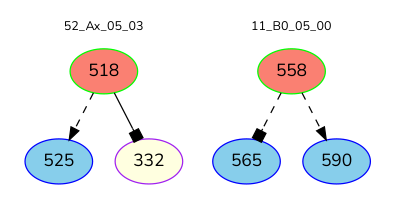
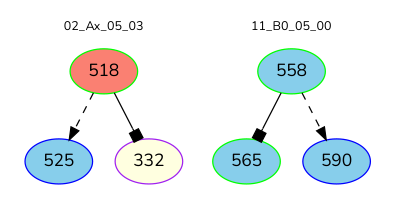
(104, 27) -> (104, 27)
(292, 71) -> (292, 71)
(272, 111) -> (272, 111)
(247, 161) -> (247, 161)
